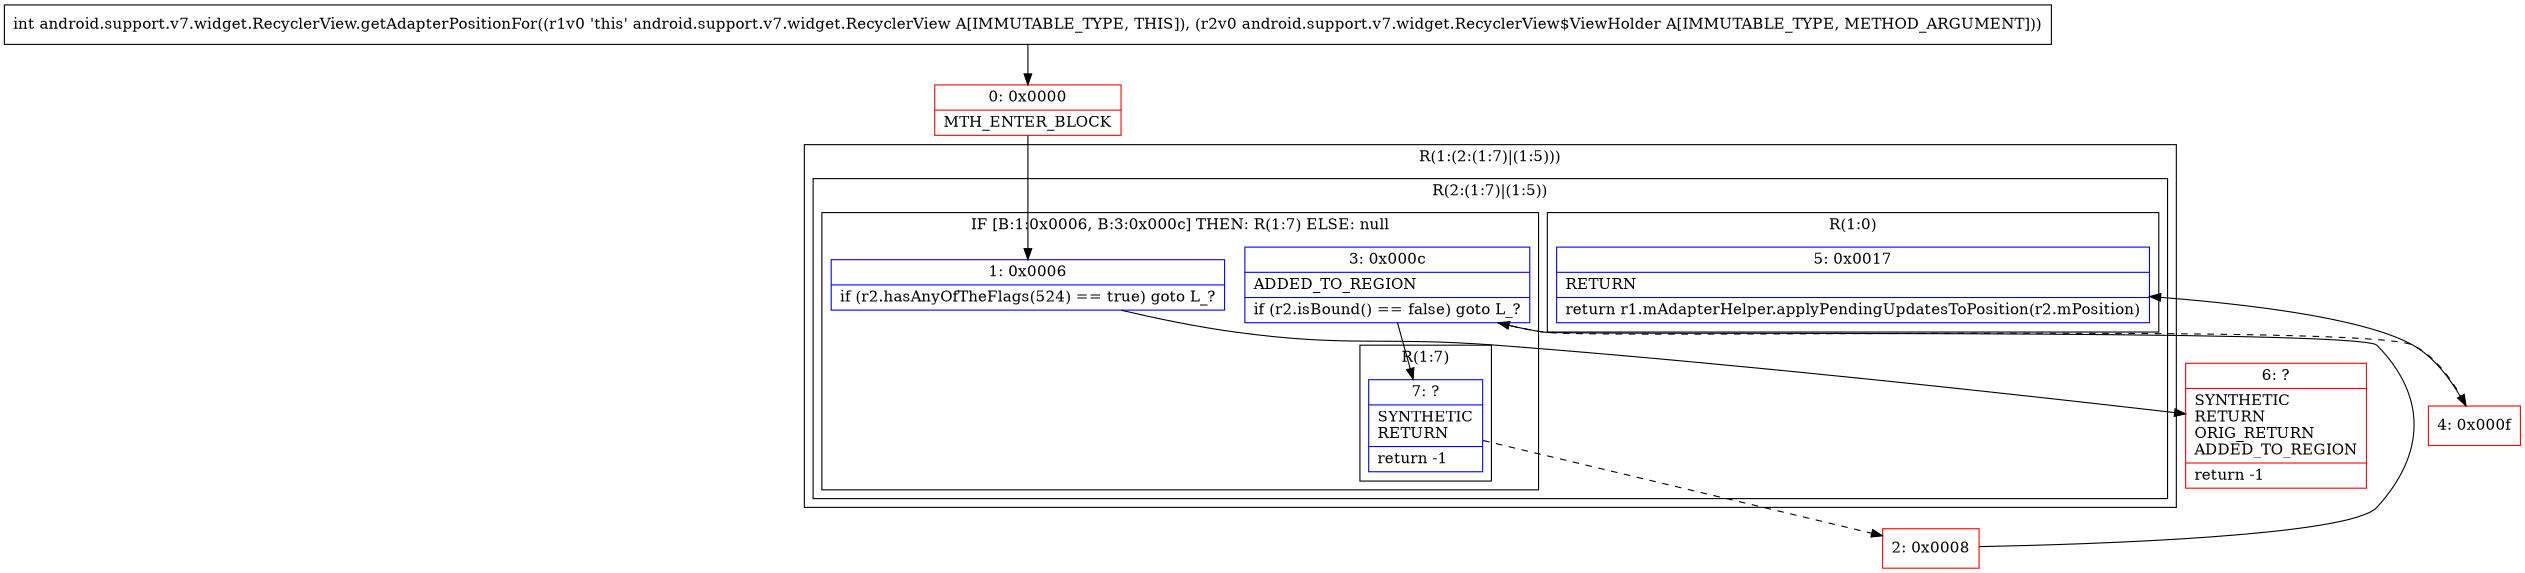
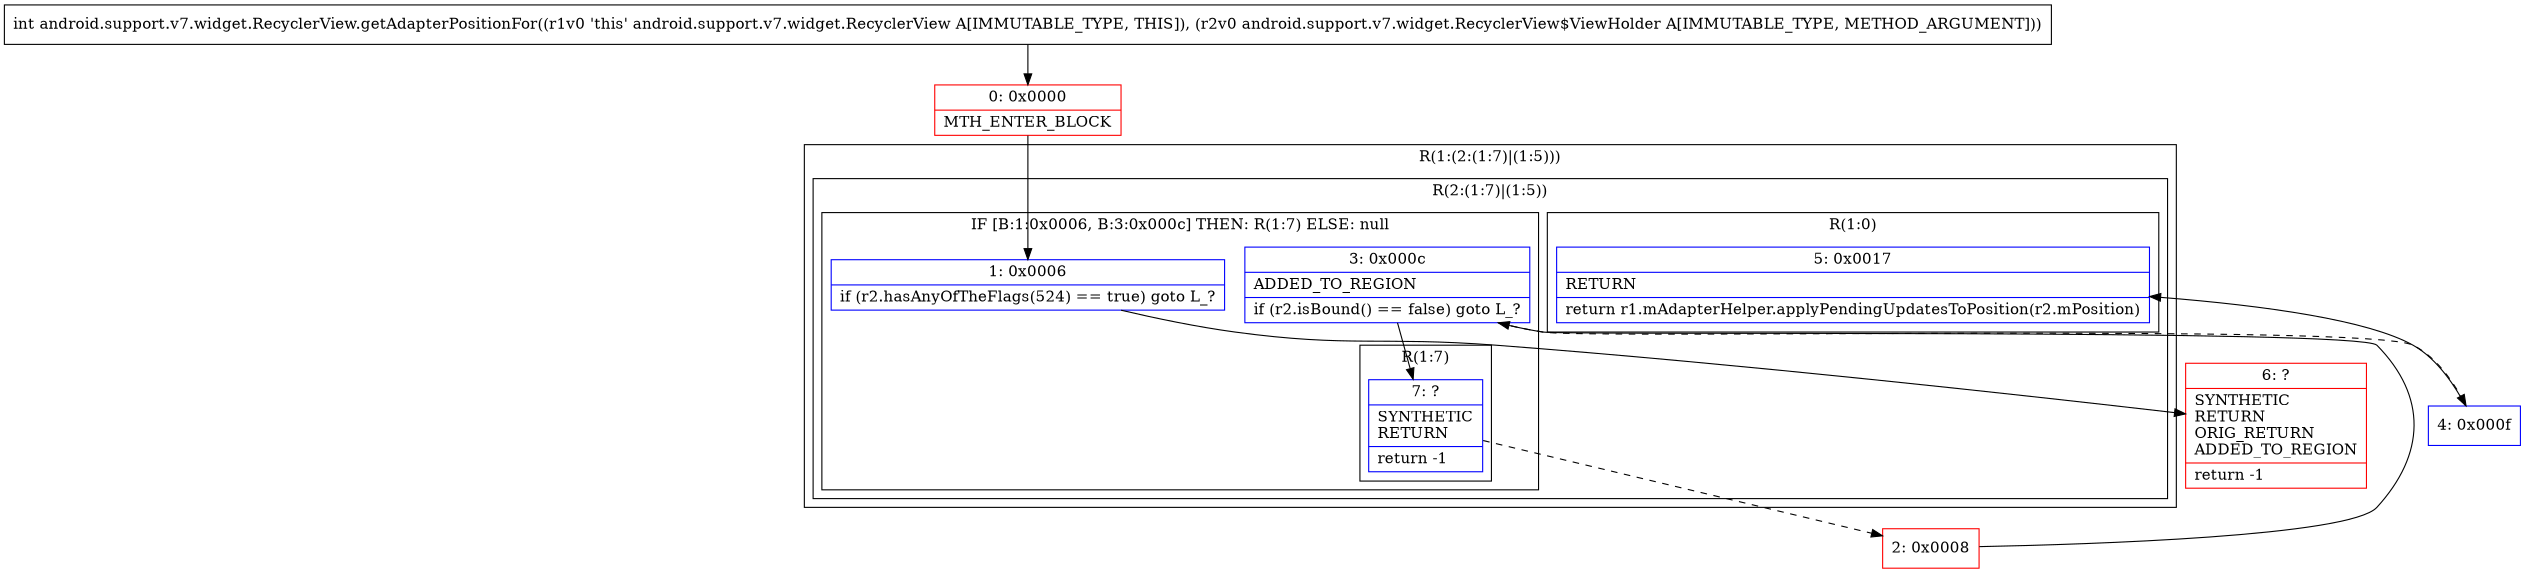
(2474, 426) -> (2474, 426)
